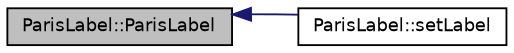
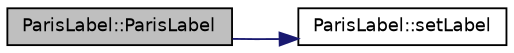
(275, 14) -> (256, 39)
